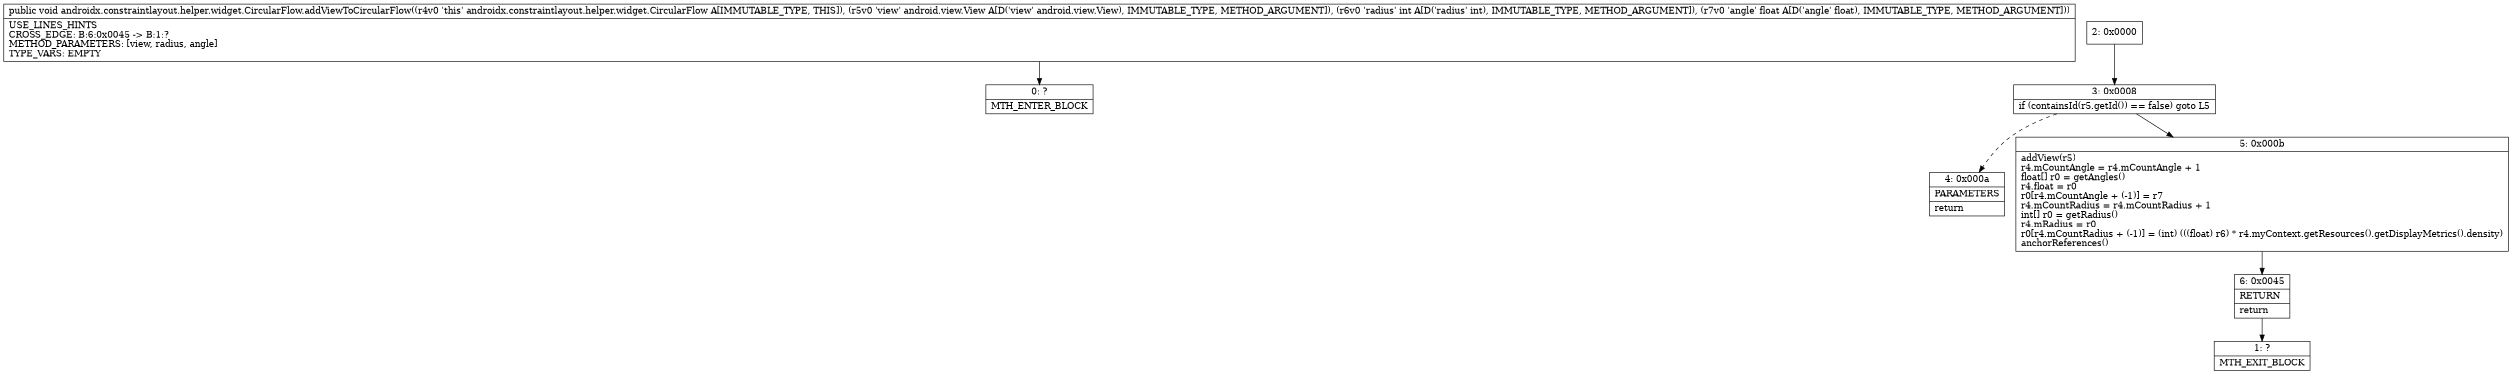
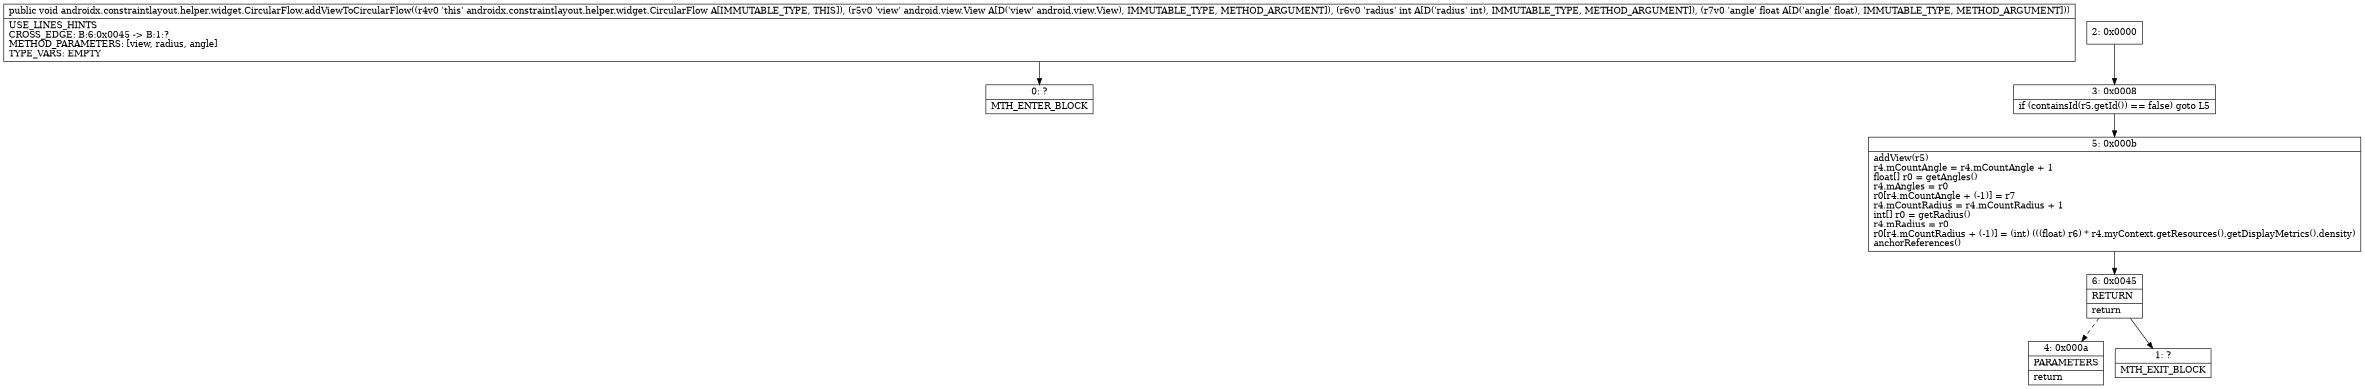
(2015, 134) -> (2092, 327)
(2049, 187) -> (1911, 187)
